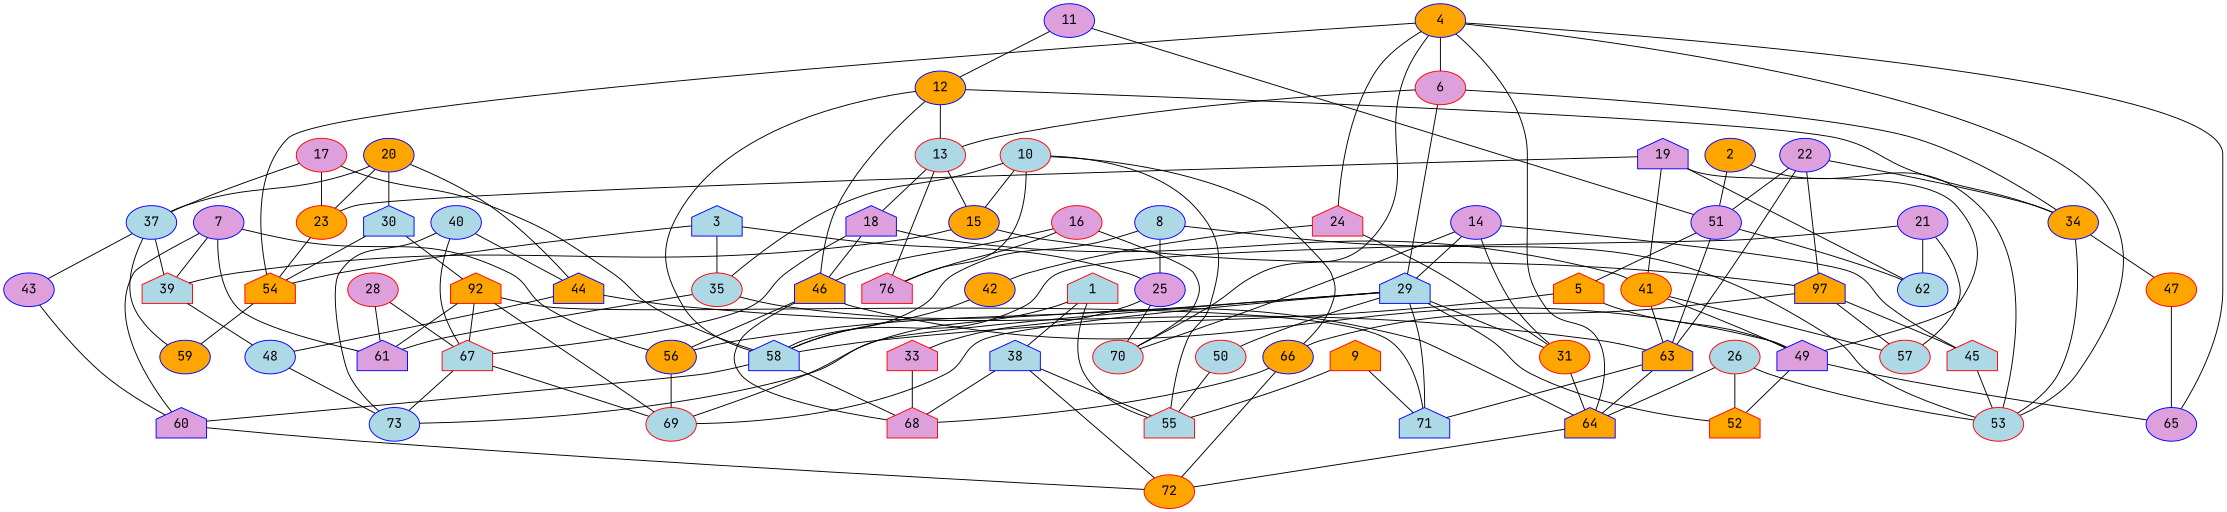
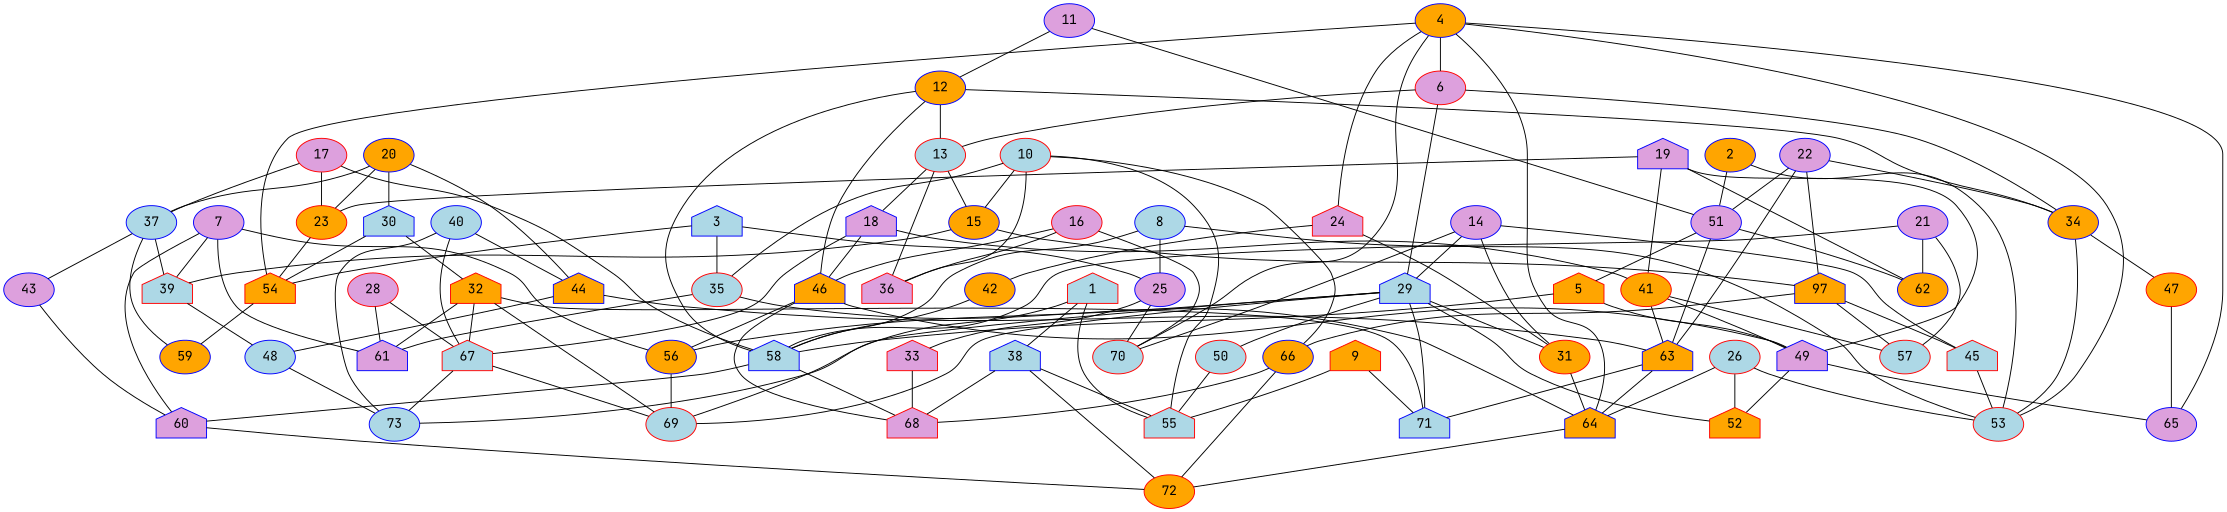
(476, 290) -> (476, 290)
(887, 290) -> (887, 290)
(1923, 290) -> (1923, 290)
